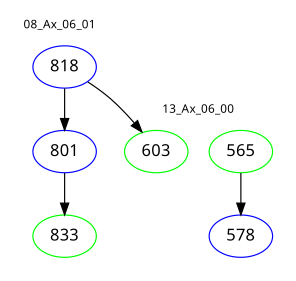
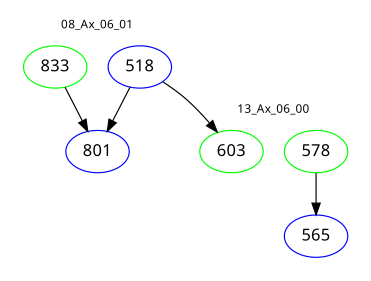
(65, 67) -> (140, 67)
(241, 152) -> (316, 236)
(65, 188) -> (74, 104)
(241, 188) -> (316, 188)
(241, 236) -> (316, 152)
